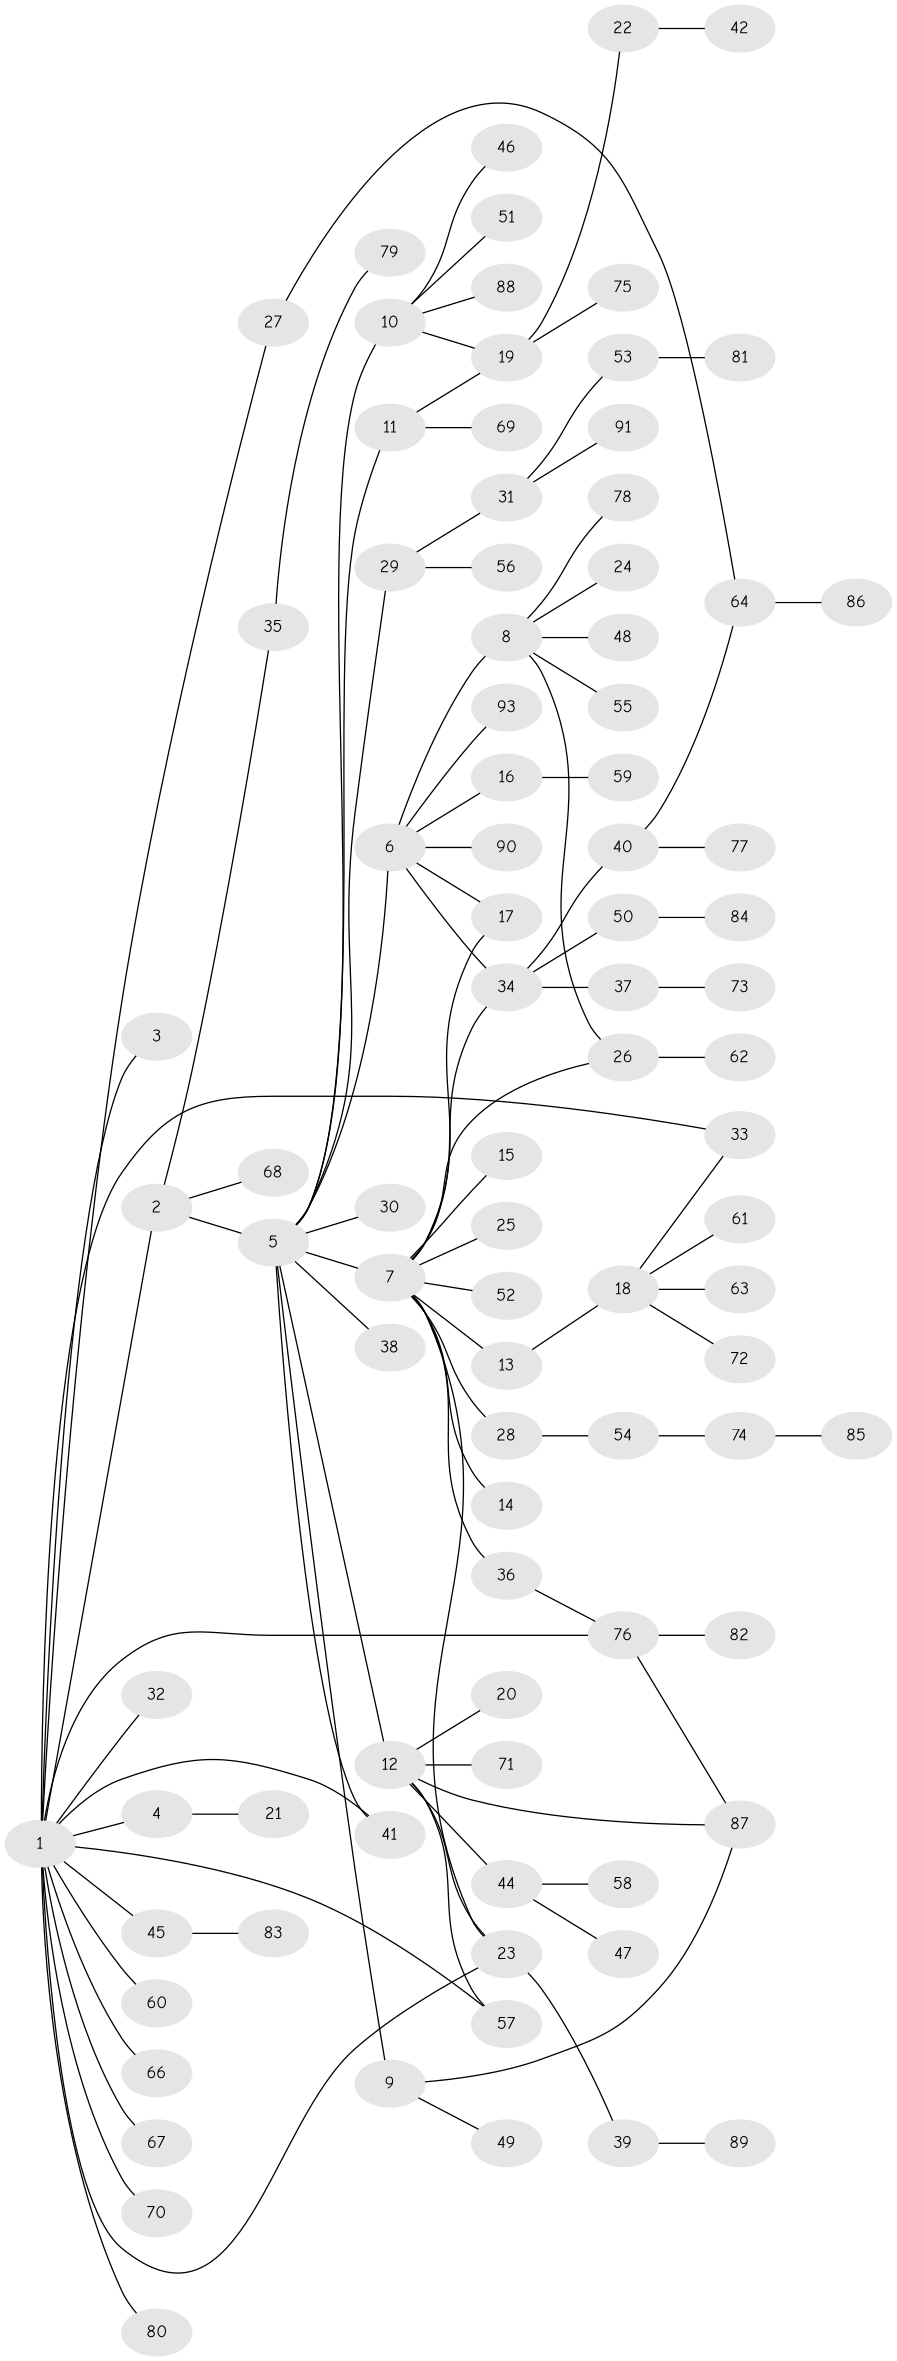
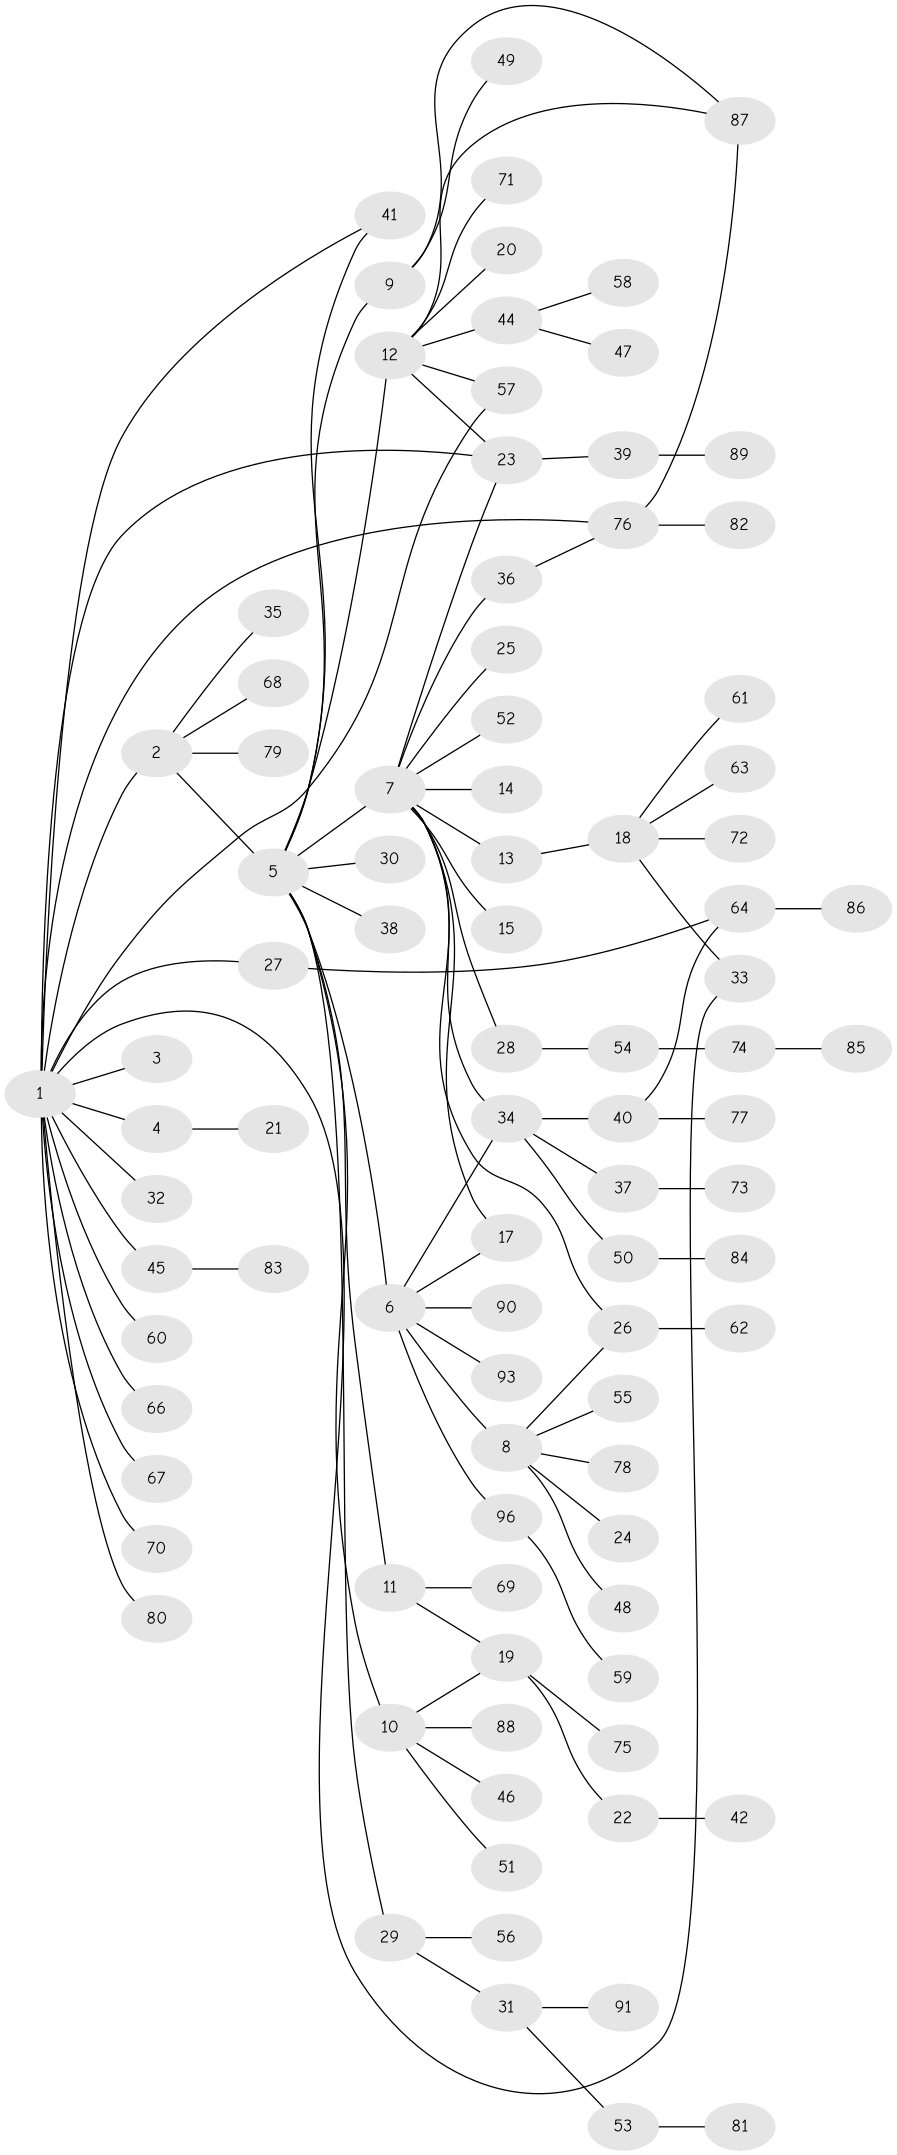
(303, 431) -> (215, 753)
(507, 778) -> (507, 1518)
